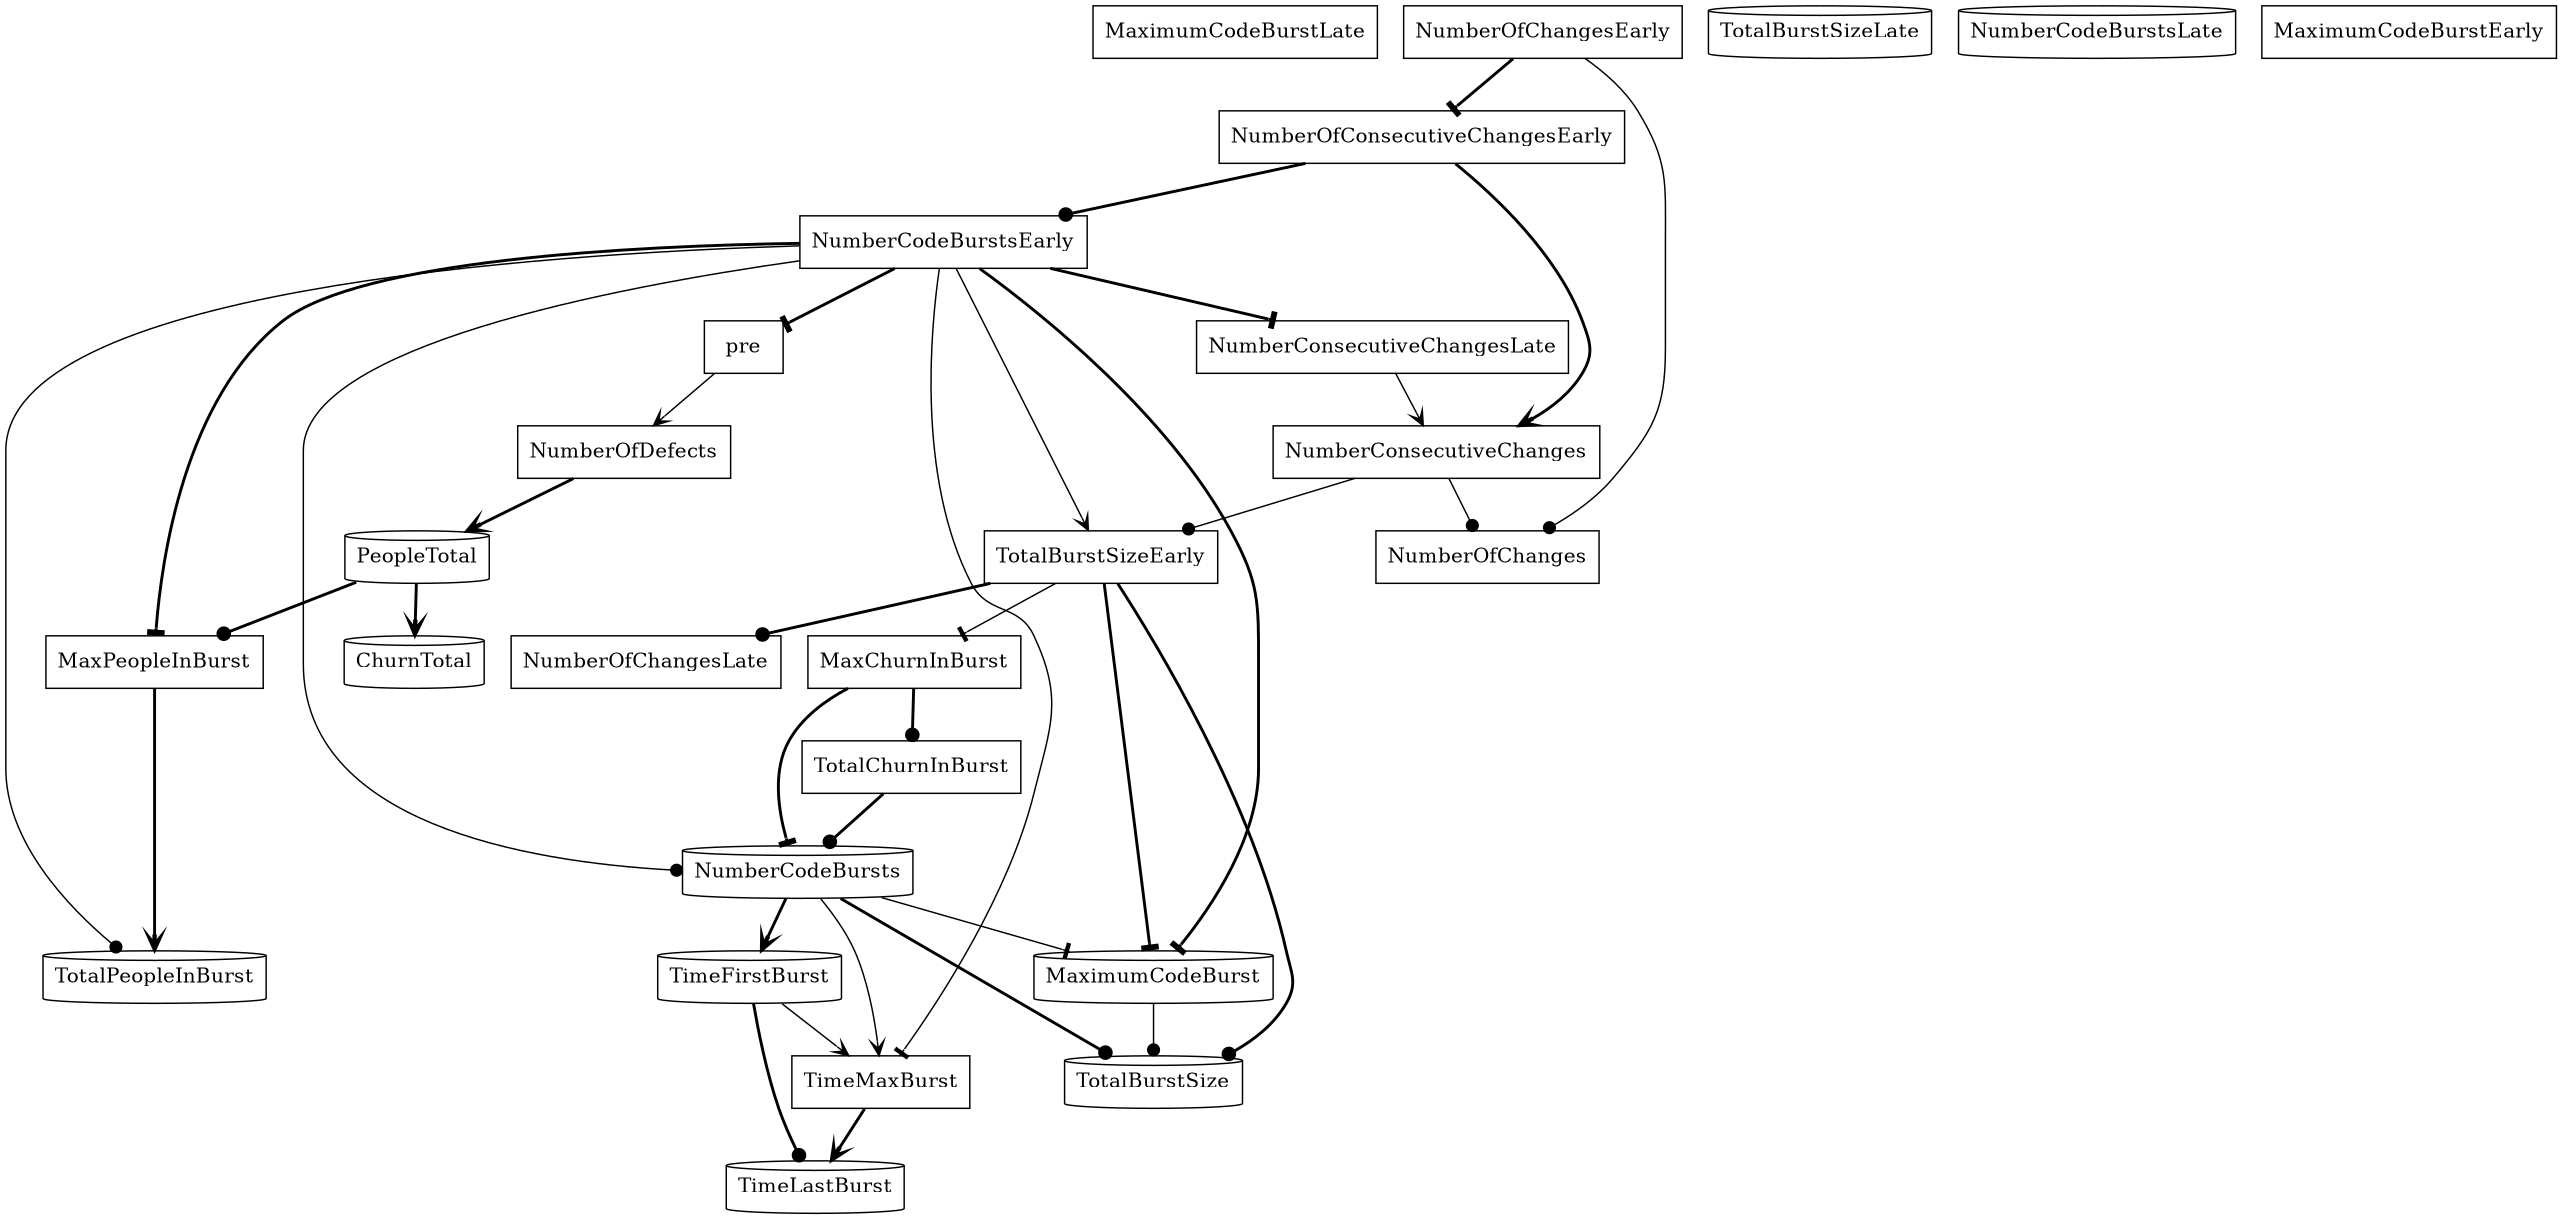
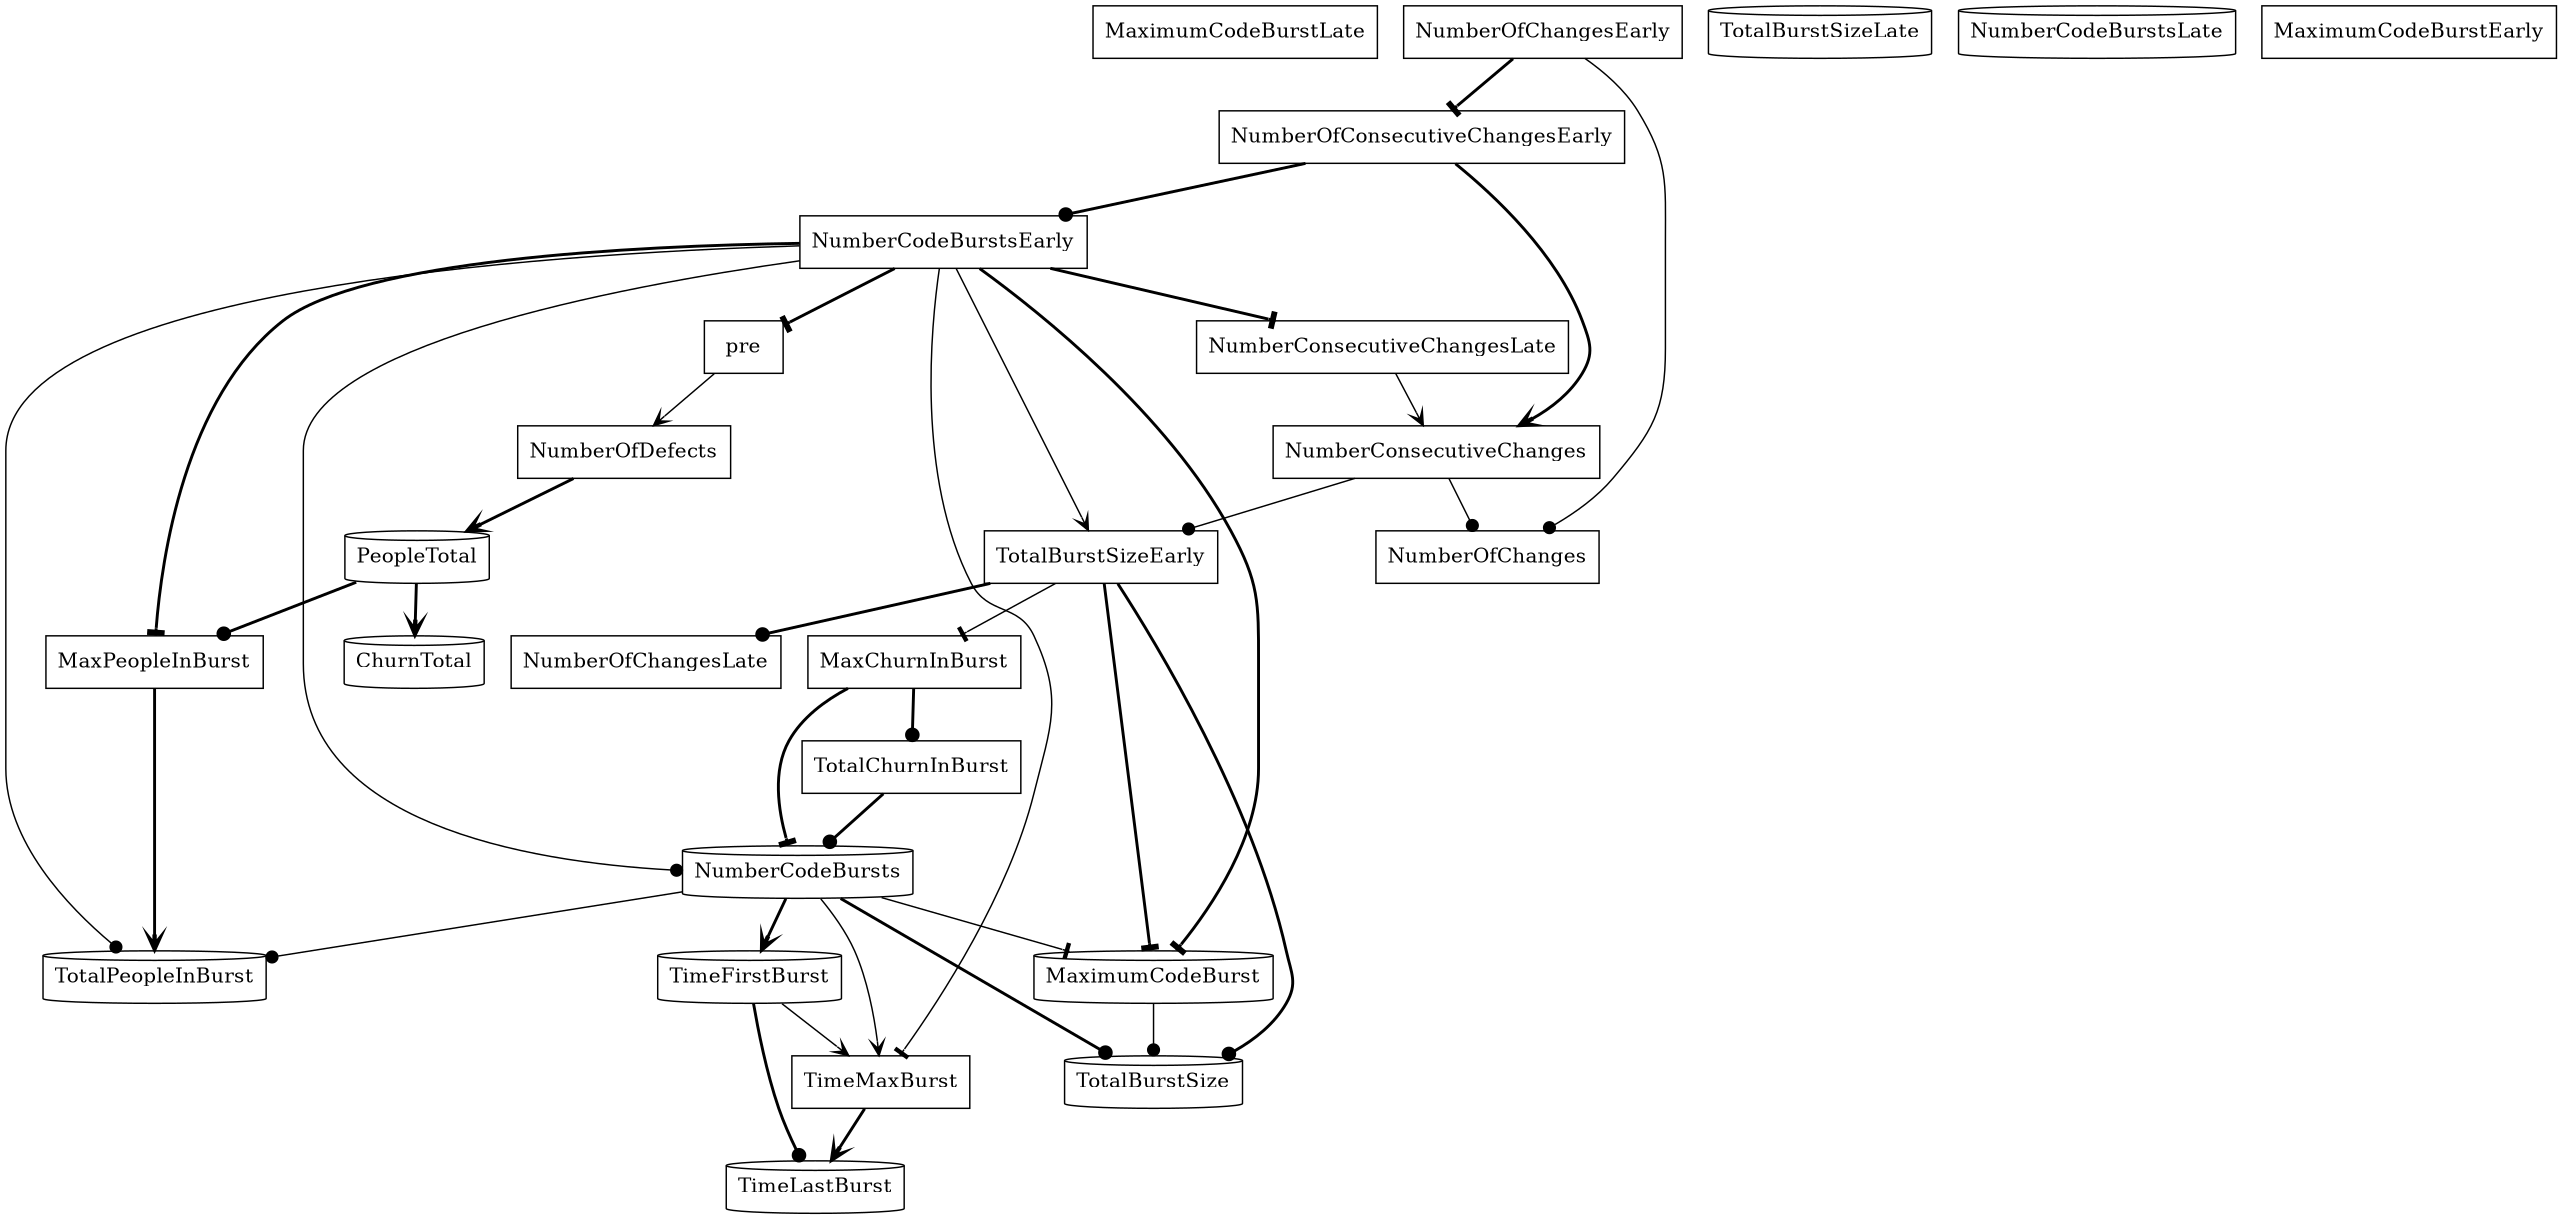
none -> (480, 924)
